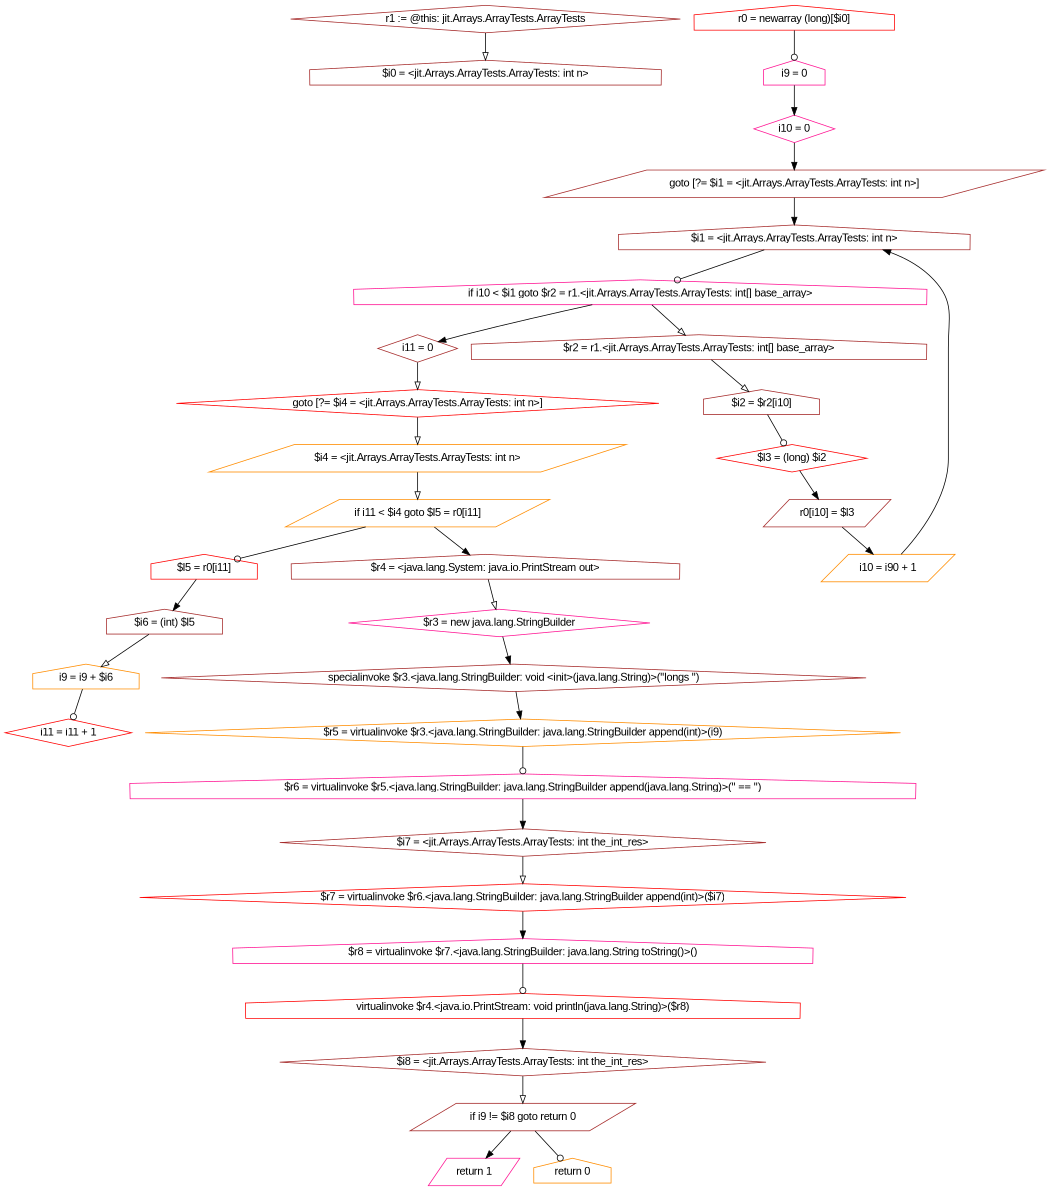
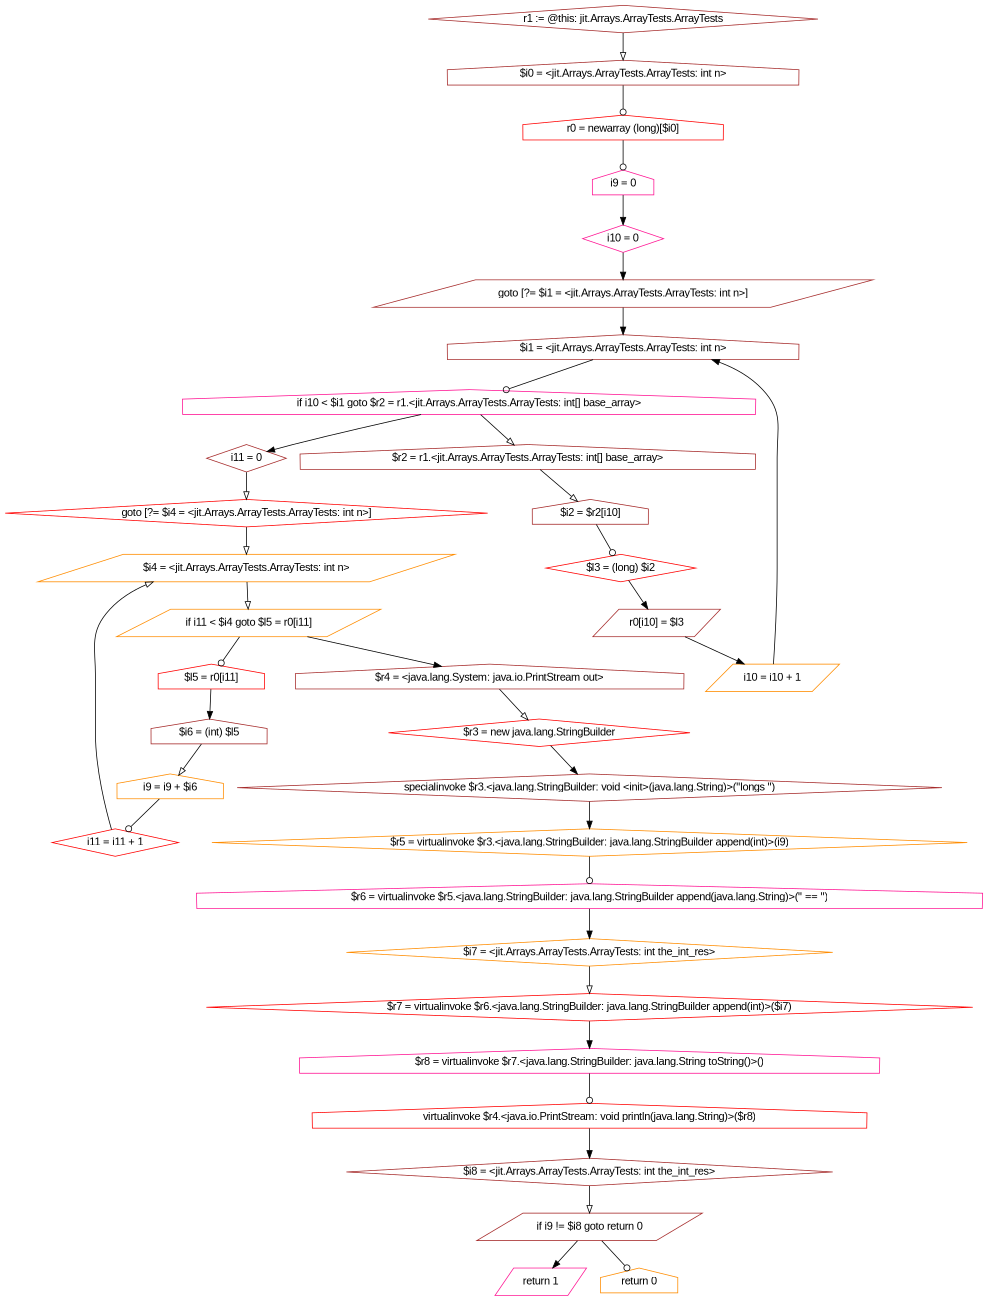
none -> (623, 97)
(888, 568) -> (773, 678)
(499, 623) -> (539, 733)
none -> (95, 696)
(523, 843) -> (590, 952)
